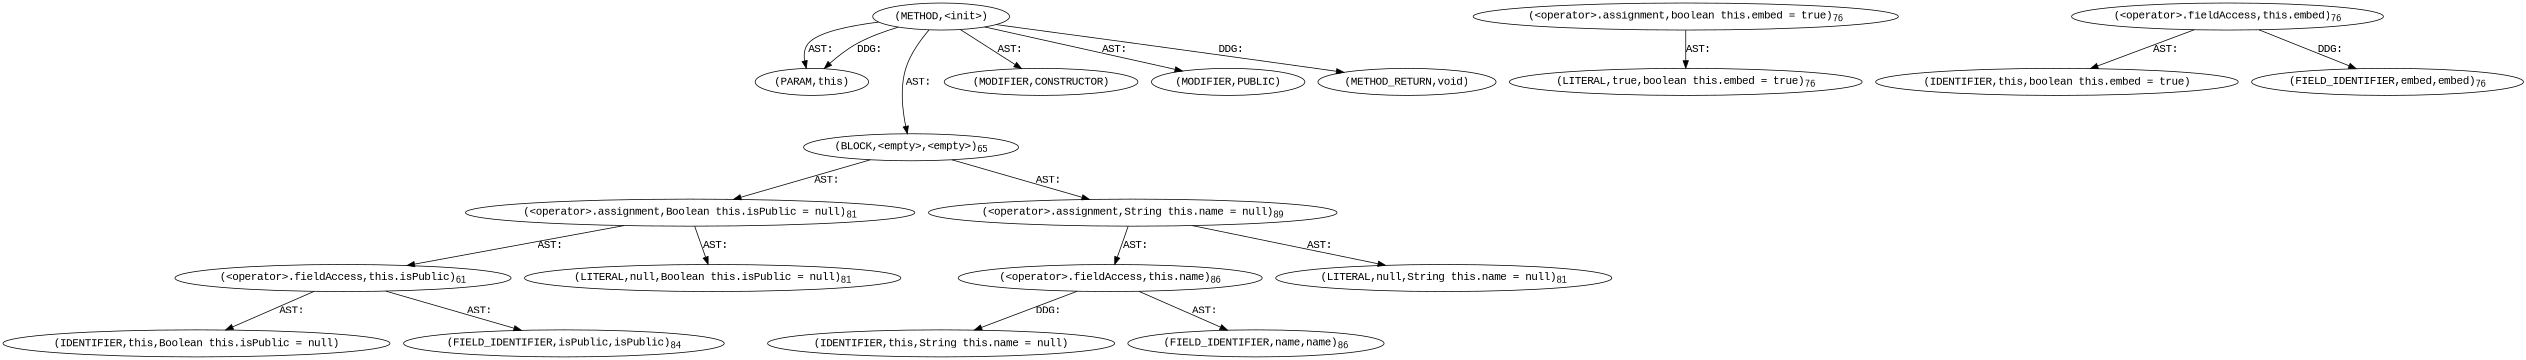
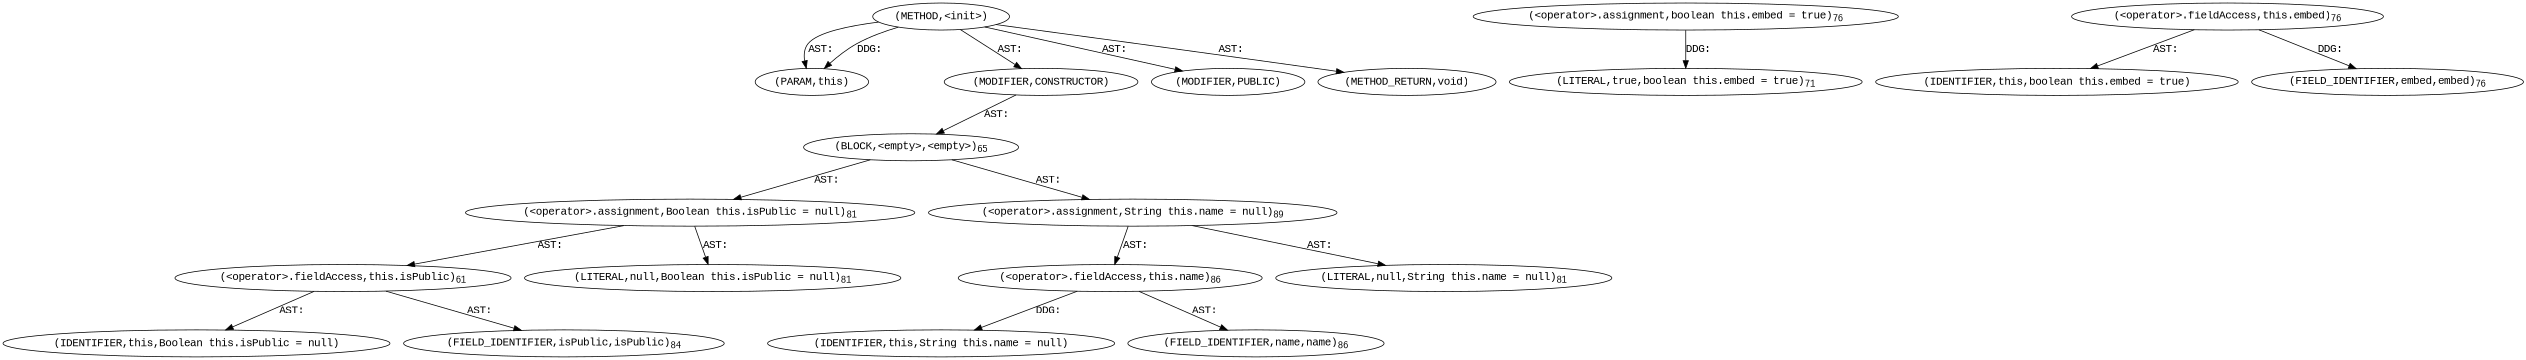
(1234, 49) -> (1234, 49)
(1702, 49) -> (1702, 49)
(904, 75) -> (980, 113)
(1810, 81) -> (1810, 81)
